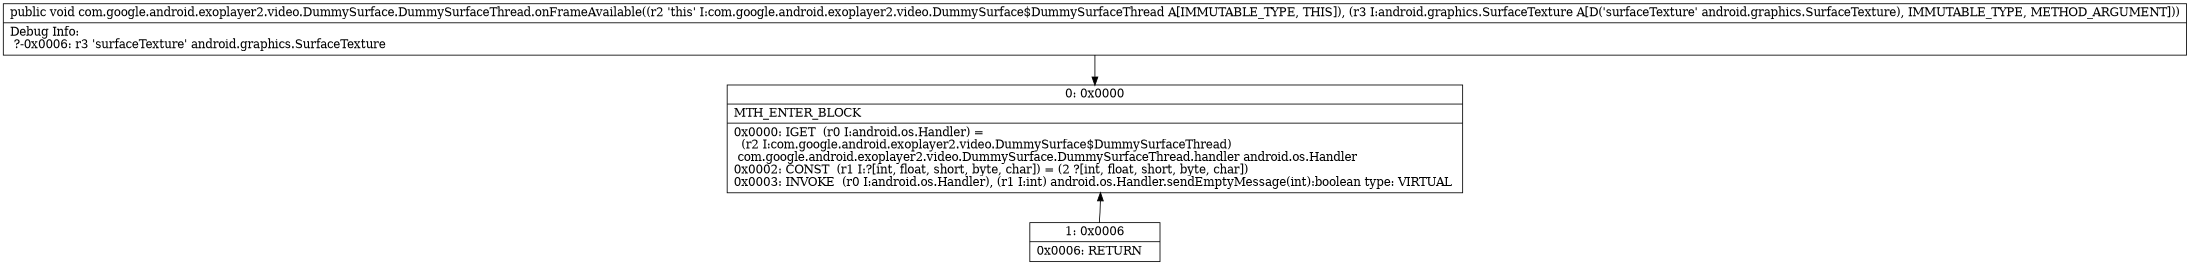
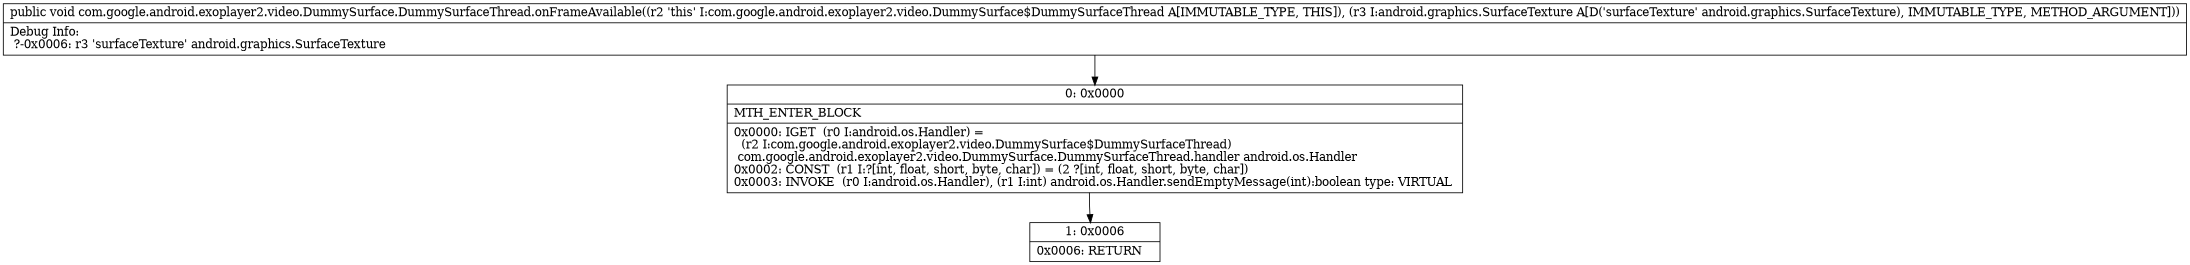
(1100, 212) -> (1089, 204)
